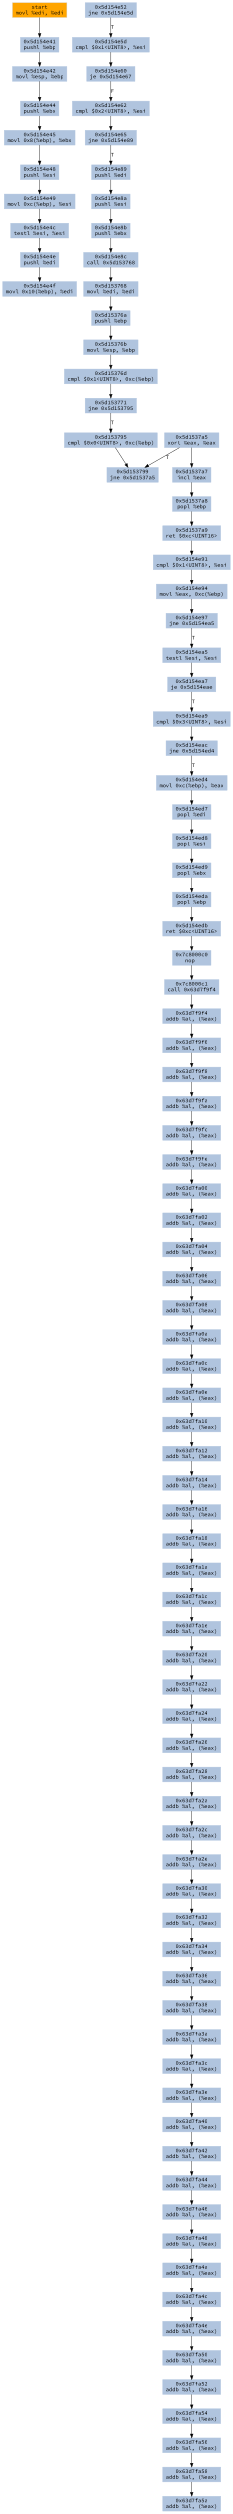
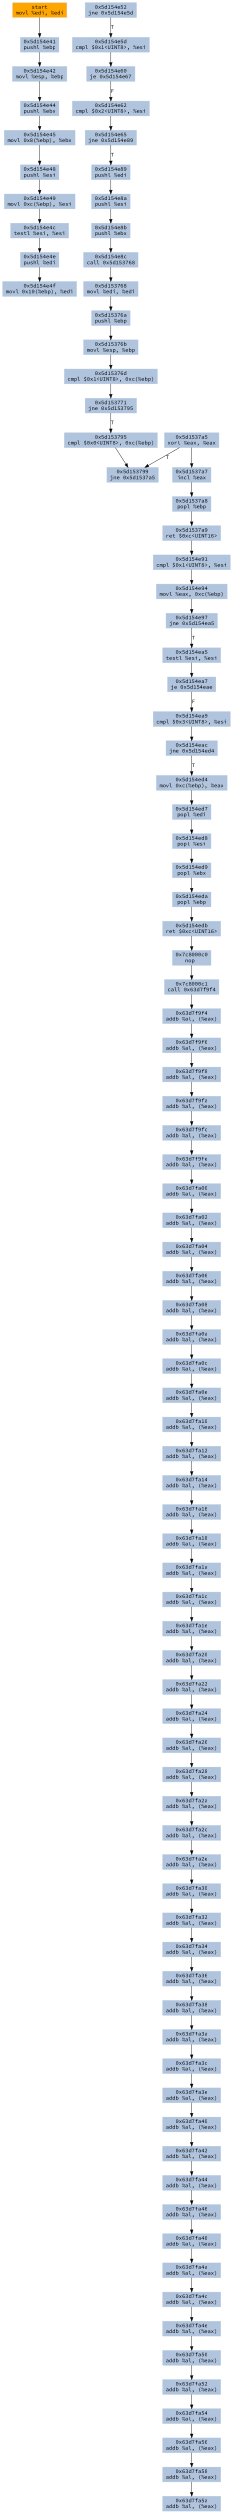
(193, 702) -> (193, 702)
